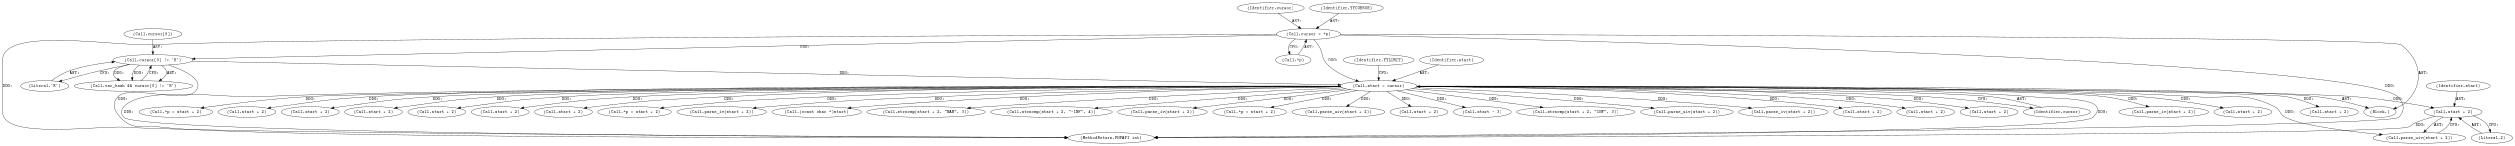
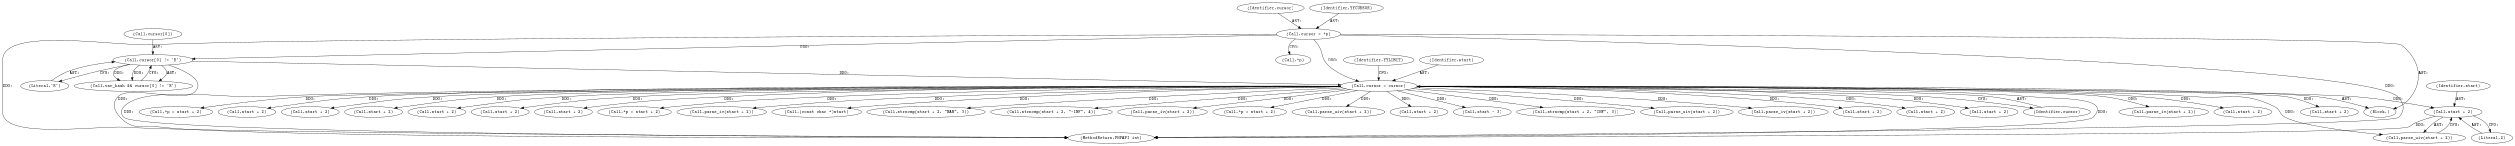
(1302, 49) -> none
(1379, 86) -> (1379, 86)
